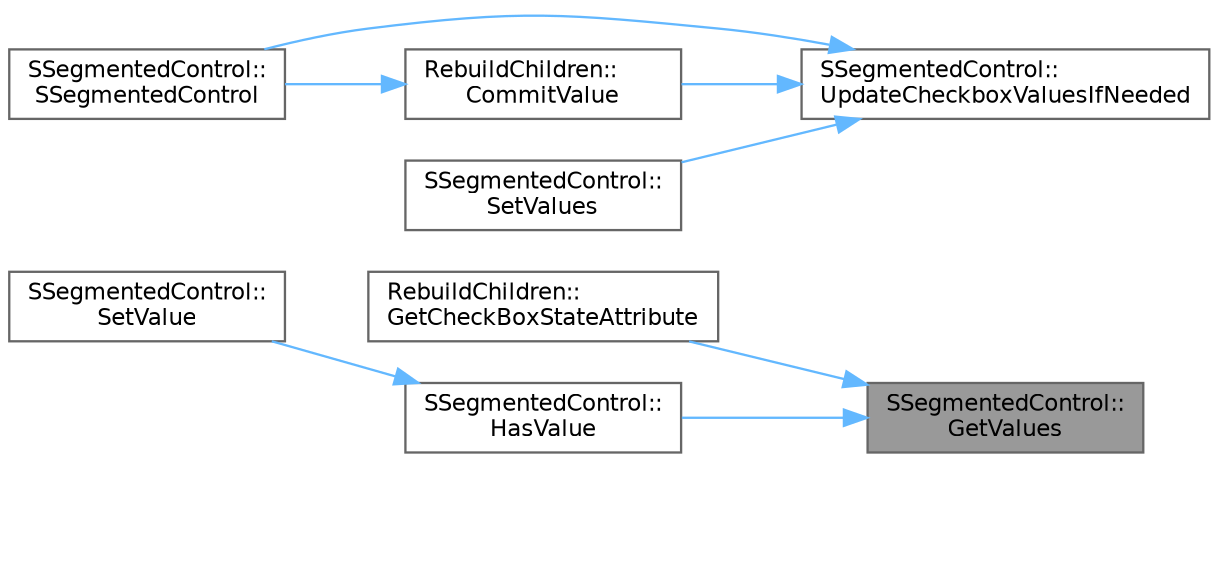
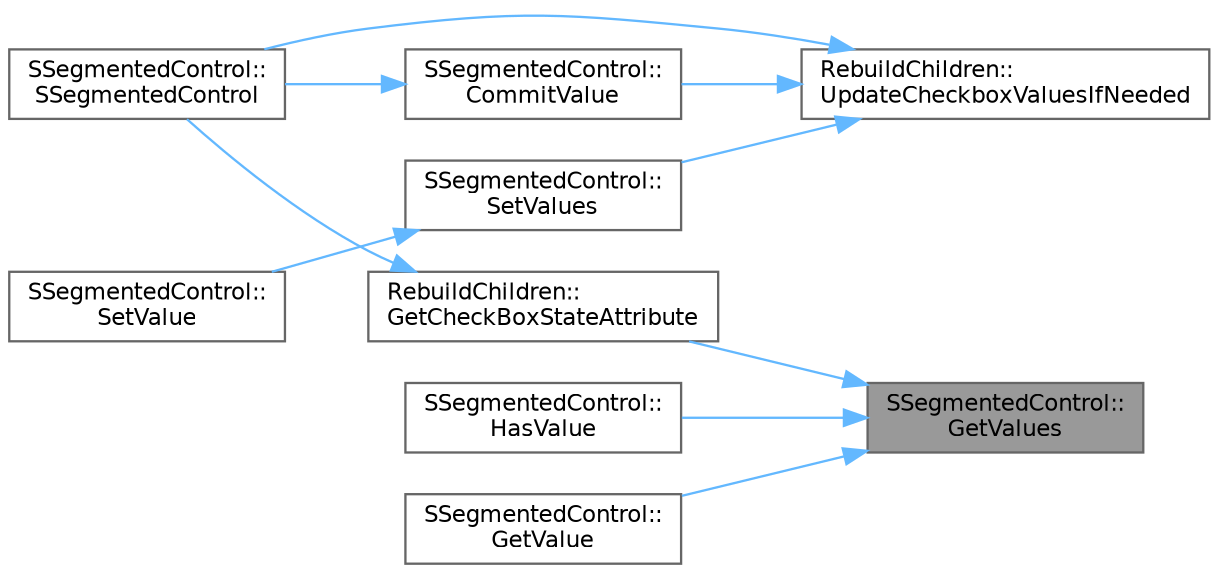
(543, 84) -> (543, 84)
(1005, 84) -> (1005, 84)
none -> (285, 199)
(334, 359) -> (334, 254)
none -> (543, 529)
